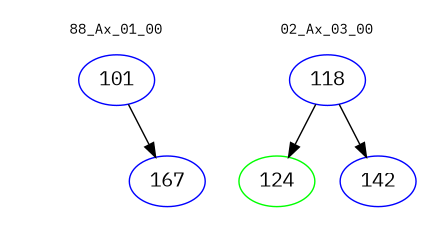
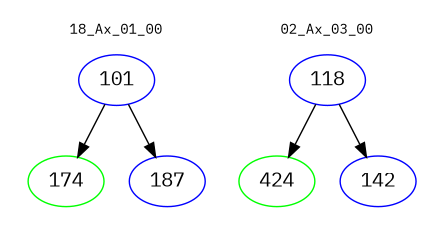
(117, 30) -> (117, 30)
none -> (66, 181)
(167, 181) -> (167, 181)
(277, 181) -> (277, 181)
